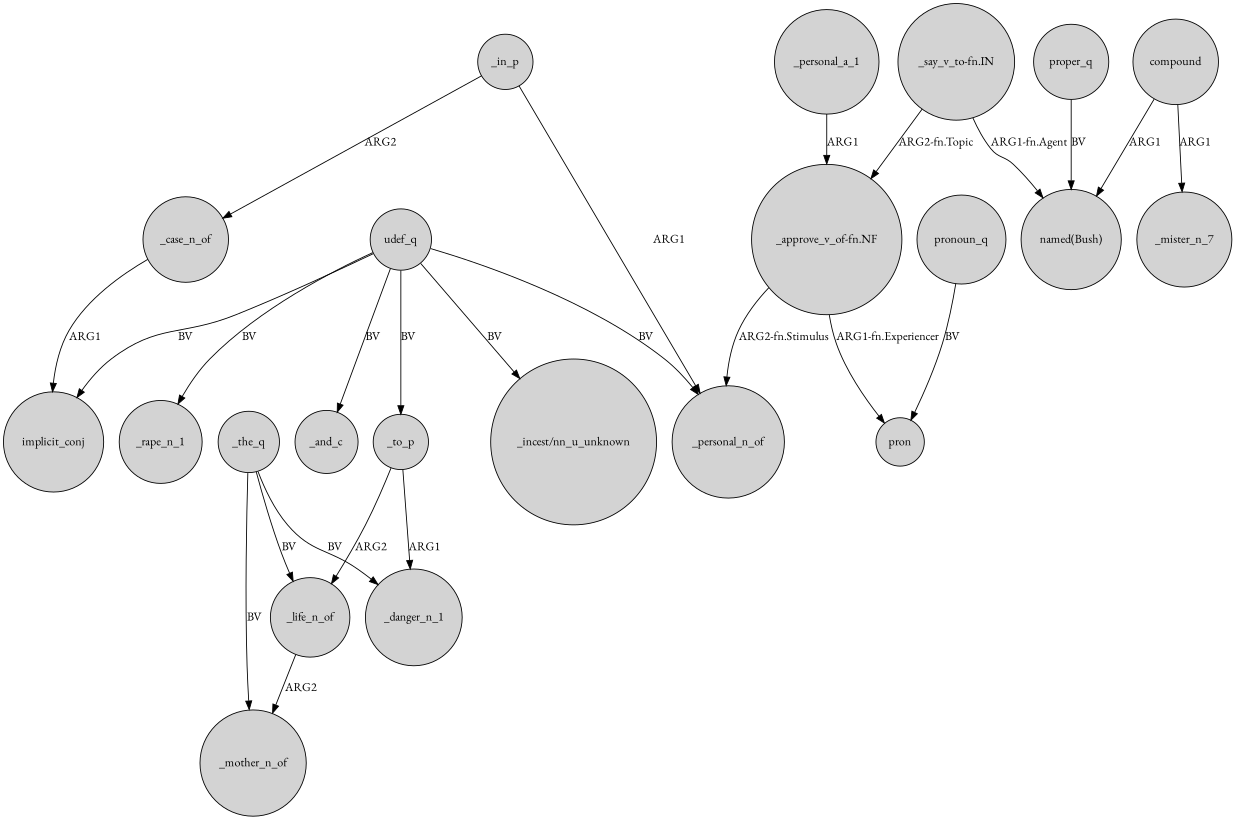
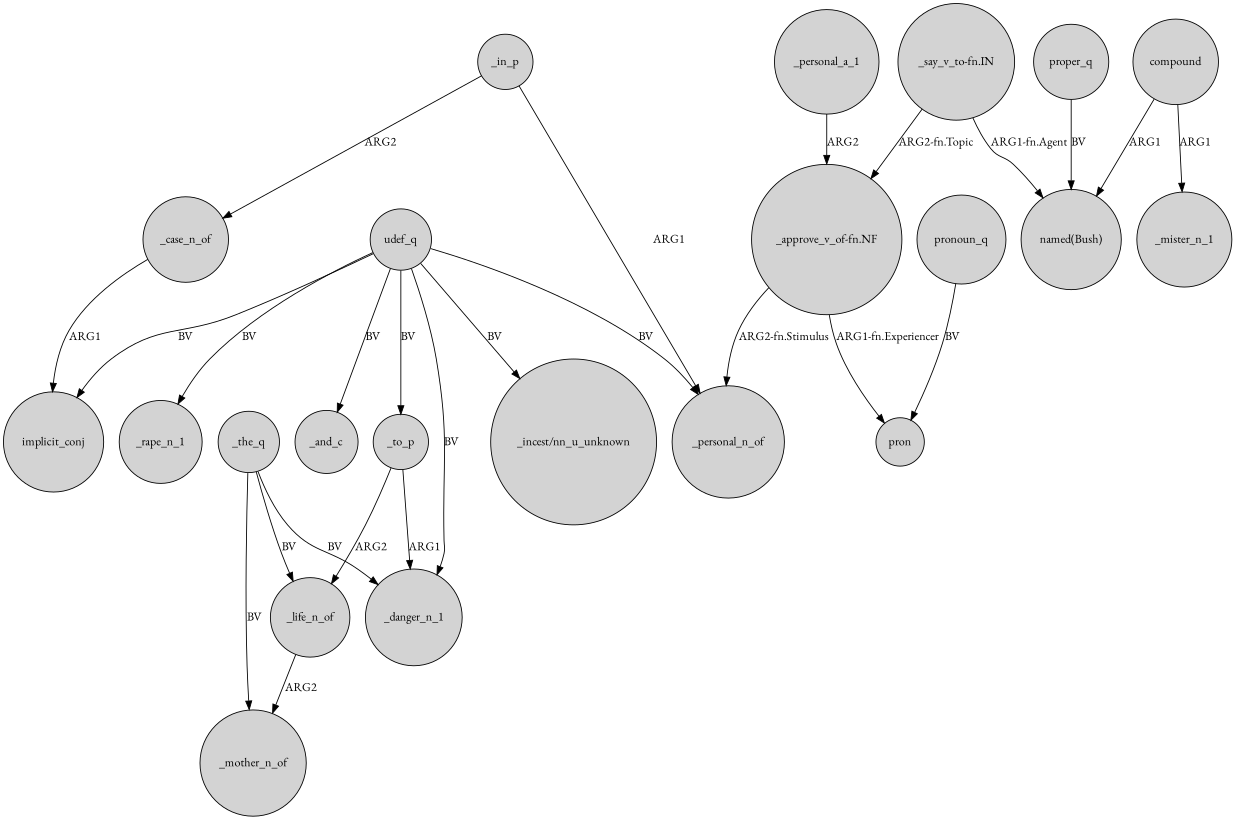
(843, 142) -> (843, 142)
(1184, 240) -> (1184, 240)
none -> (443, 416)
